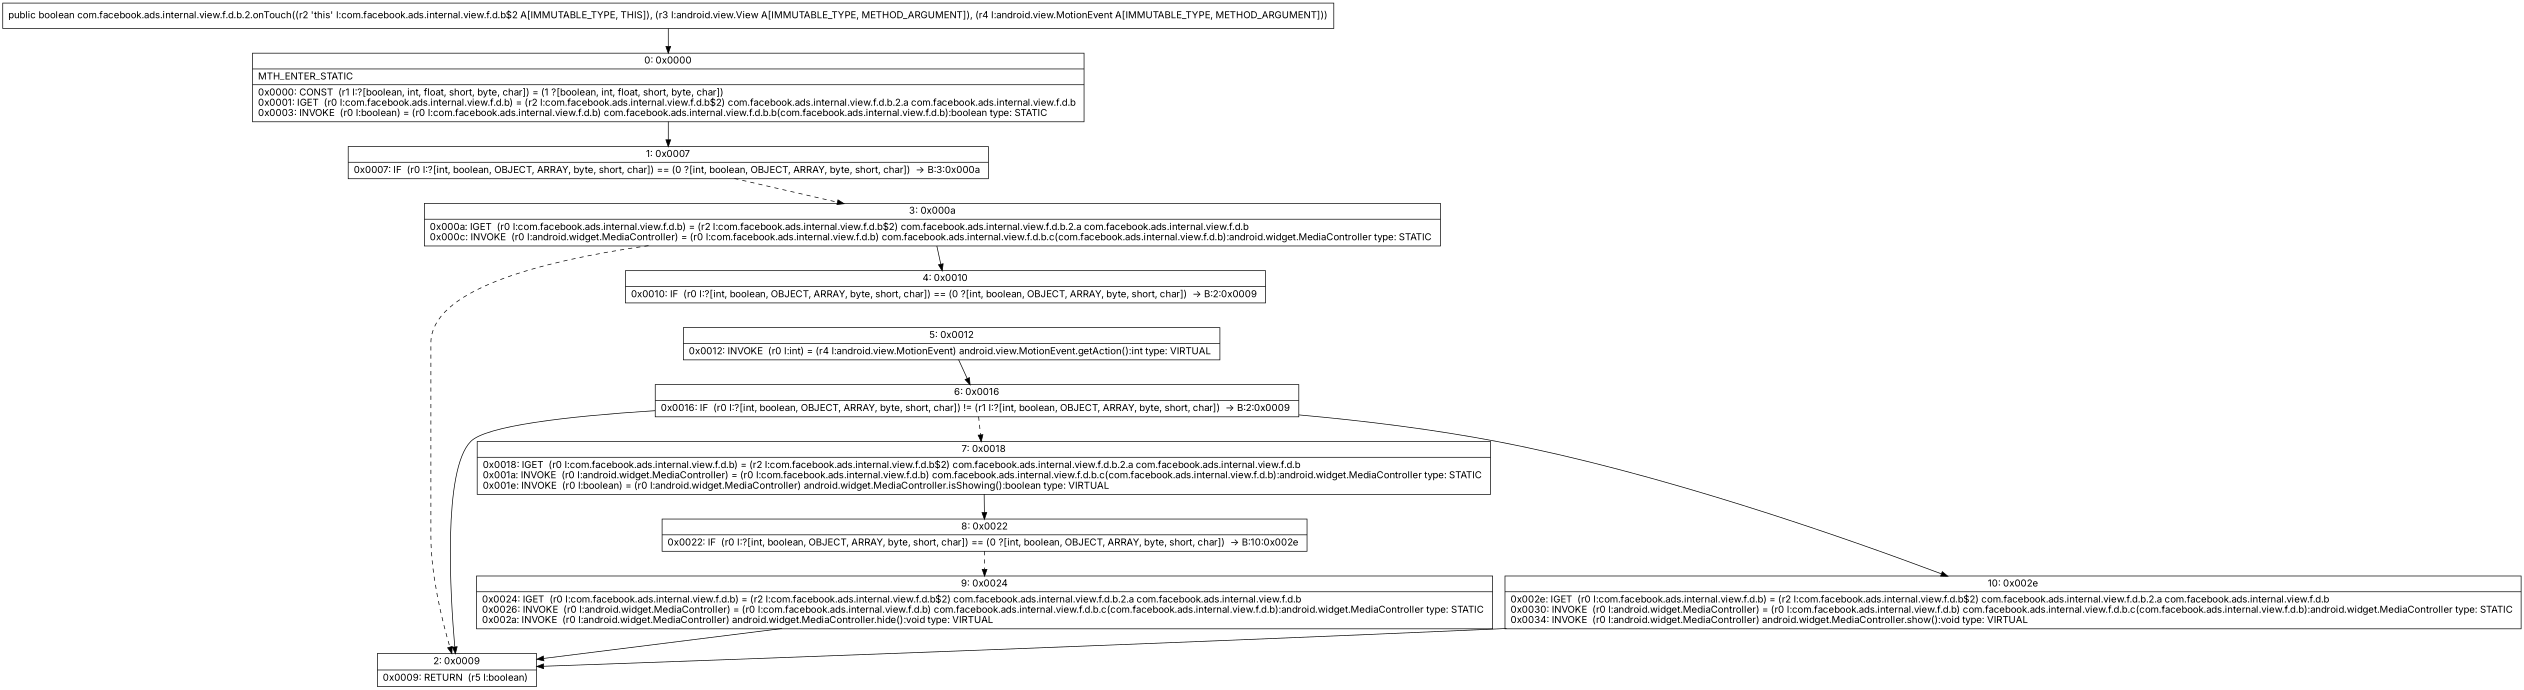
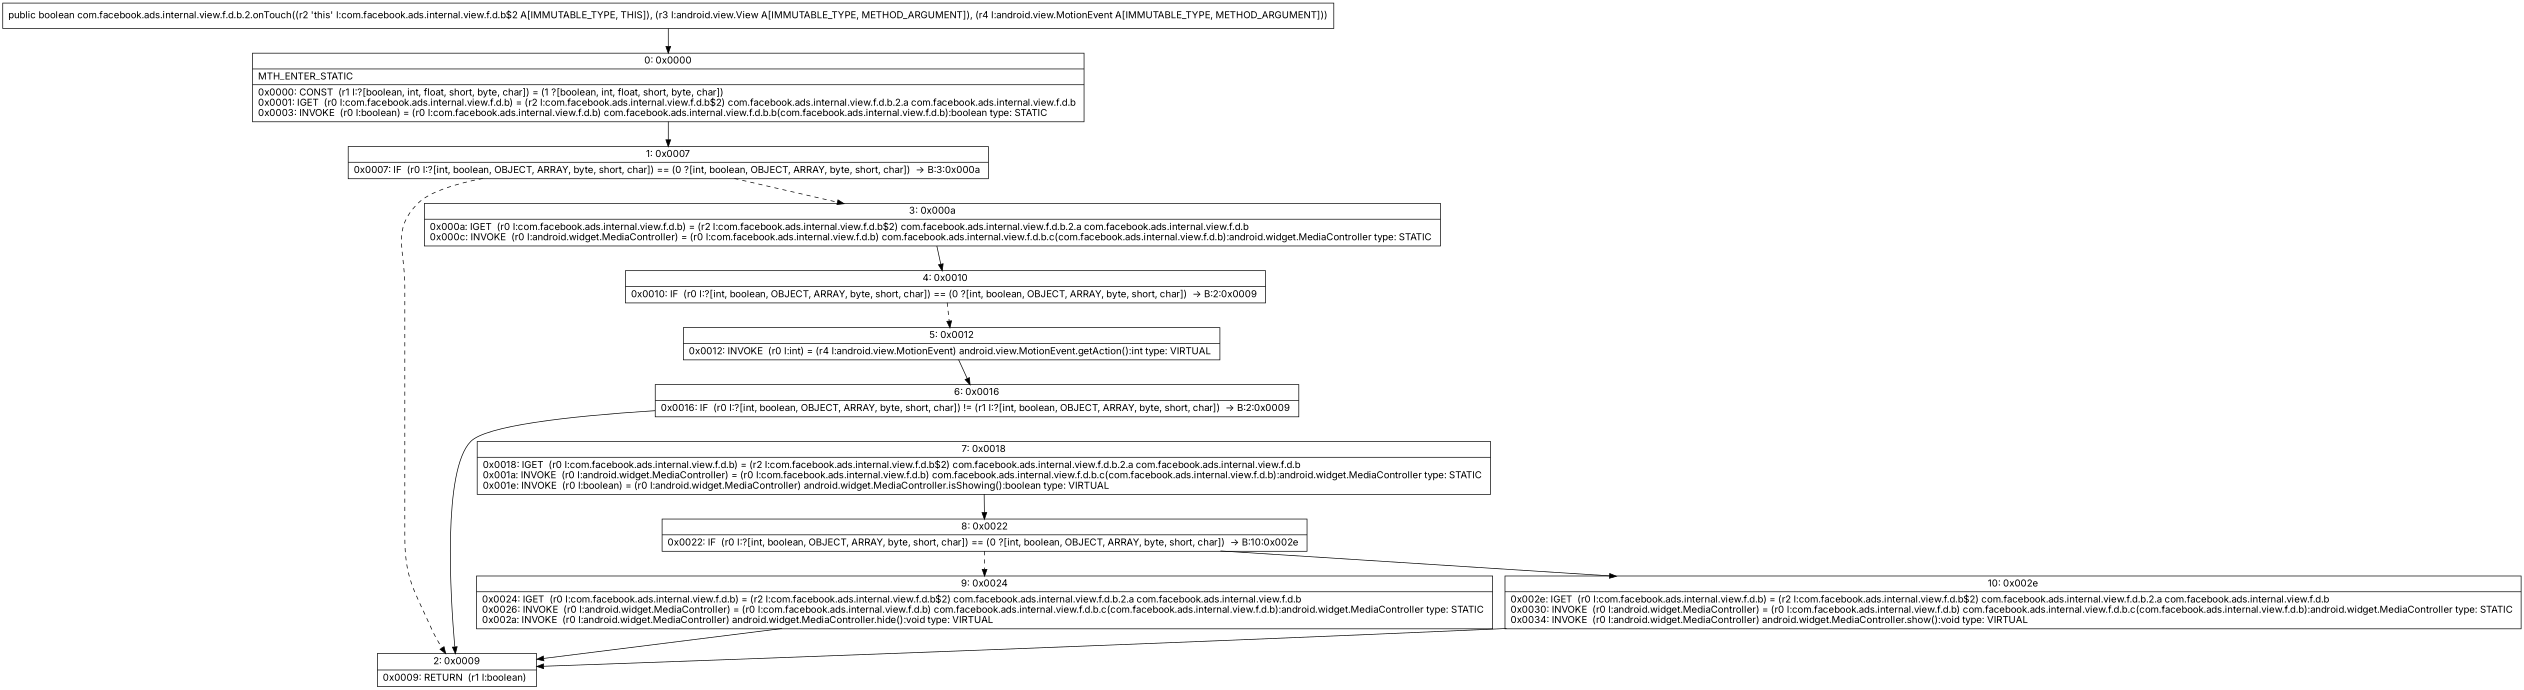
none -> (948, 312)
(431, 370) -> (405, 392)
(980, 426) -> none
(1626, 471) -> (1415, 563)
(457, 678) -> (456, 678)
